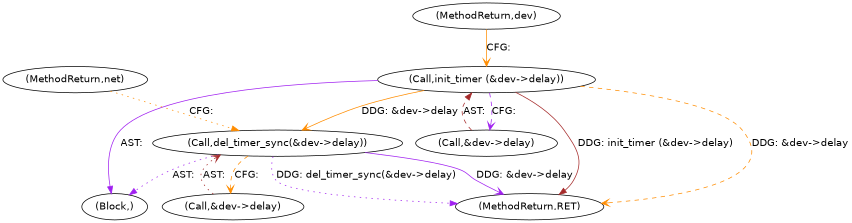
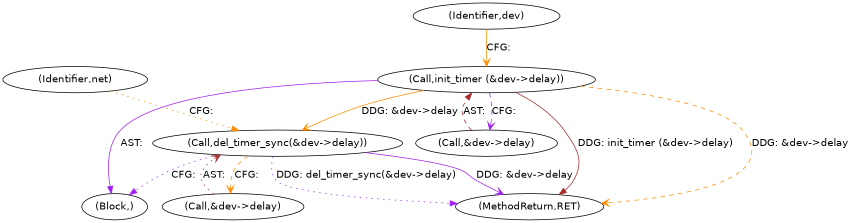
(487, 16) -> (487, 16)
(75, 80) -> (75, 80)
(185, 175) -> (185, 175)
